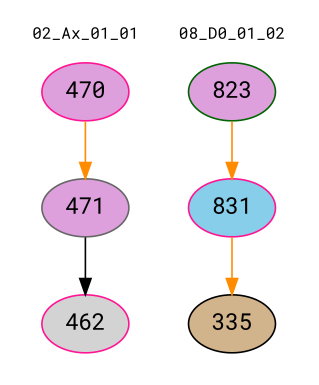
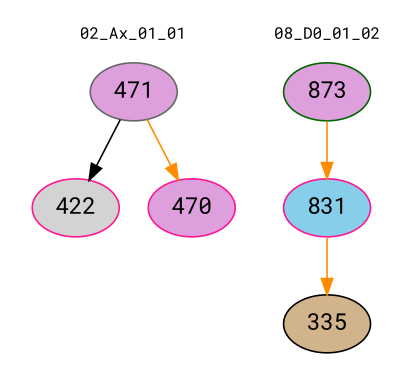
(232, 92) -> (327, 92)
(85, 142) -> (159, 143)
(85, 324) -> (76, 208)
